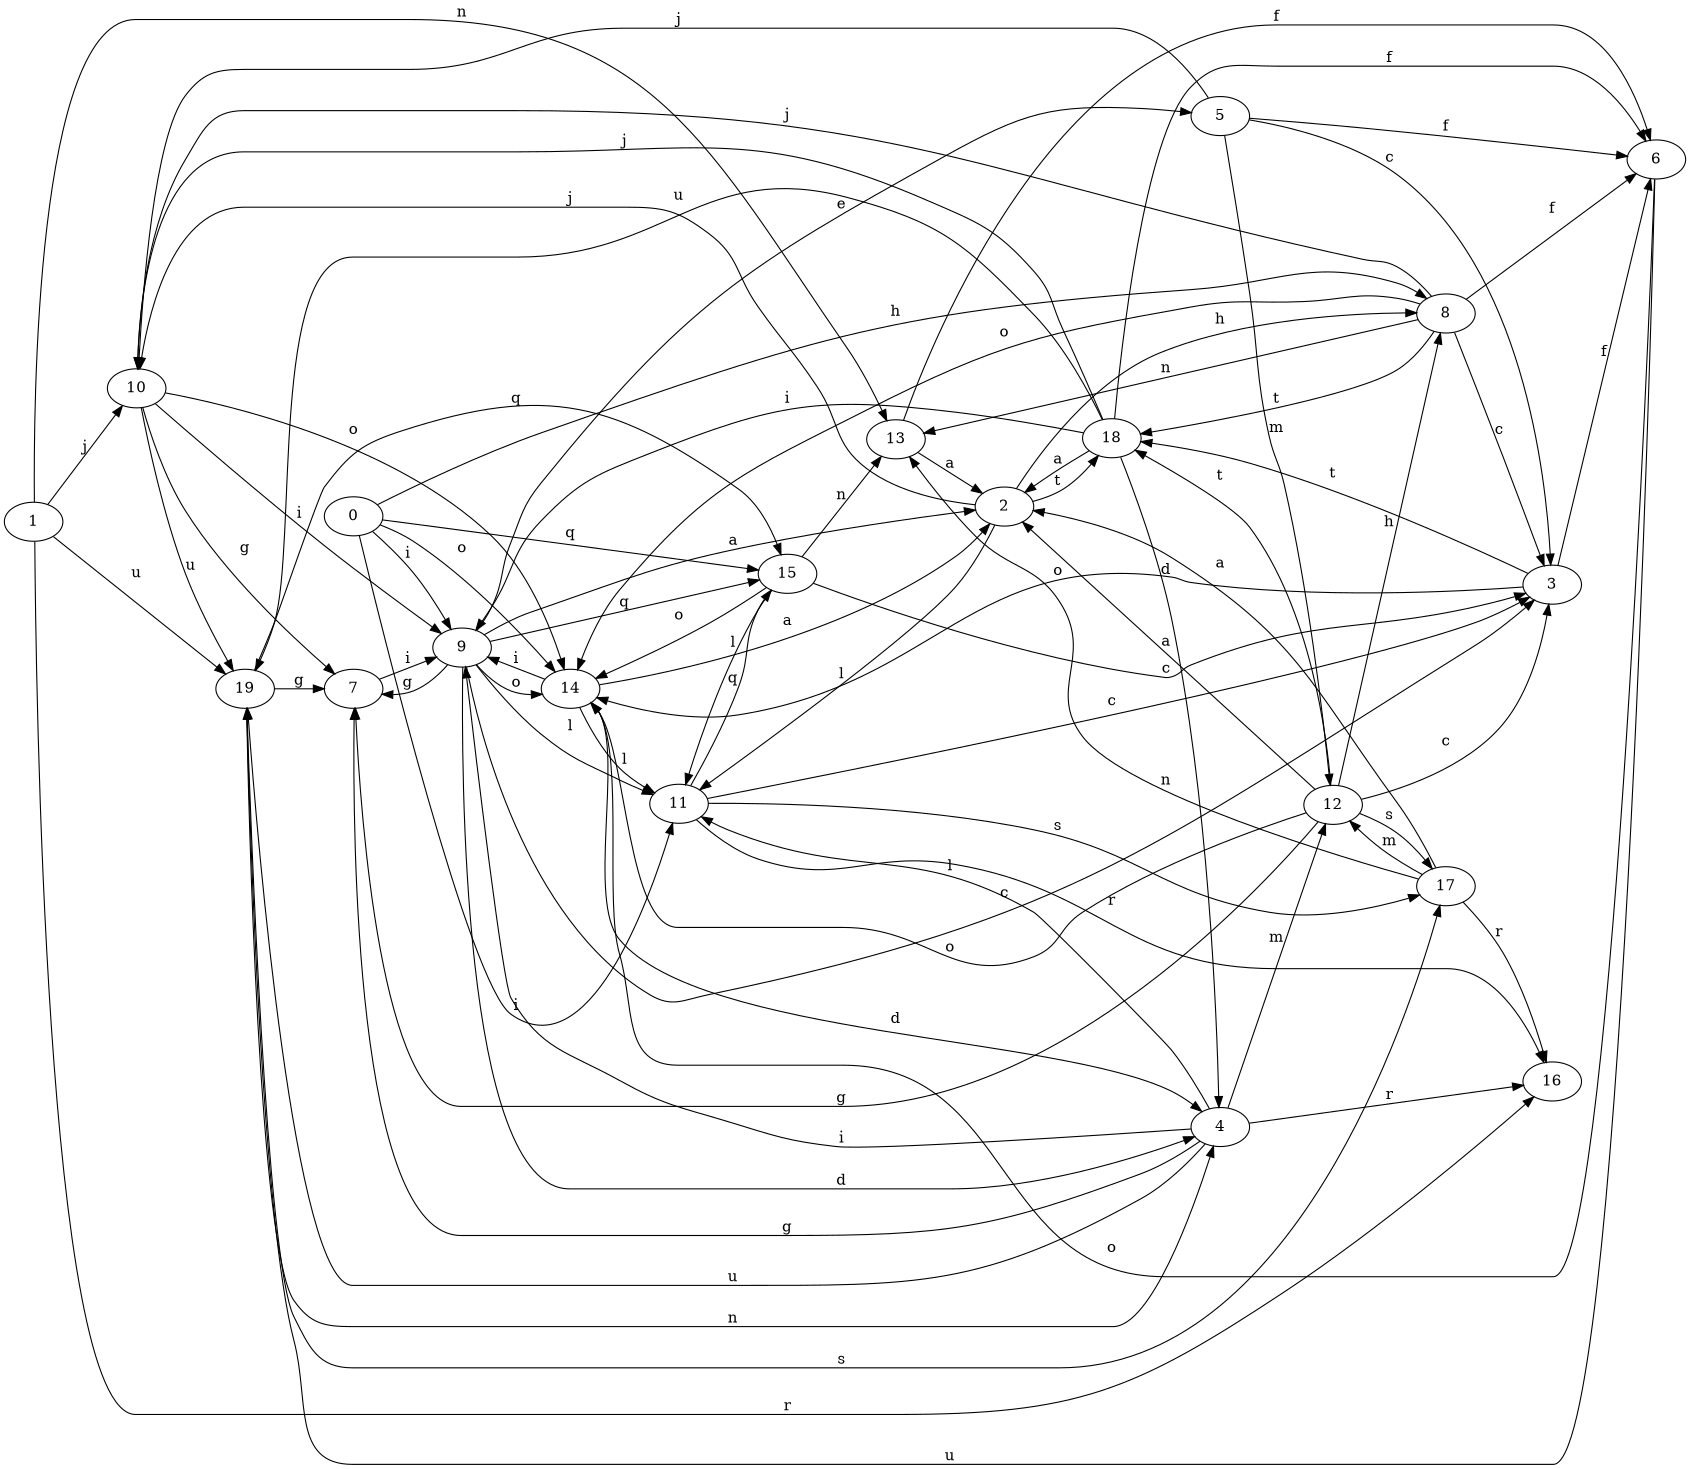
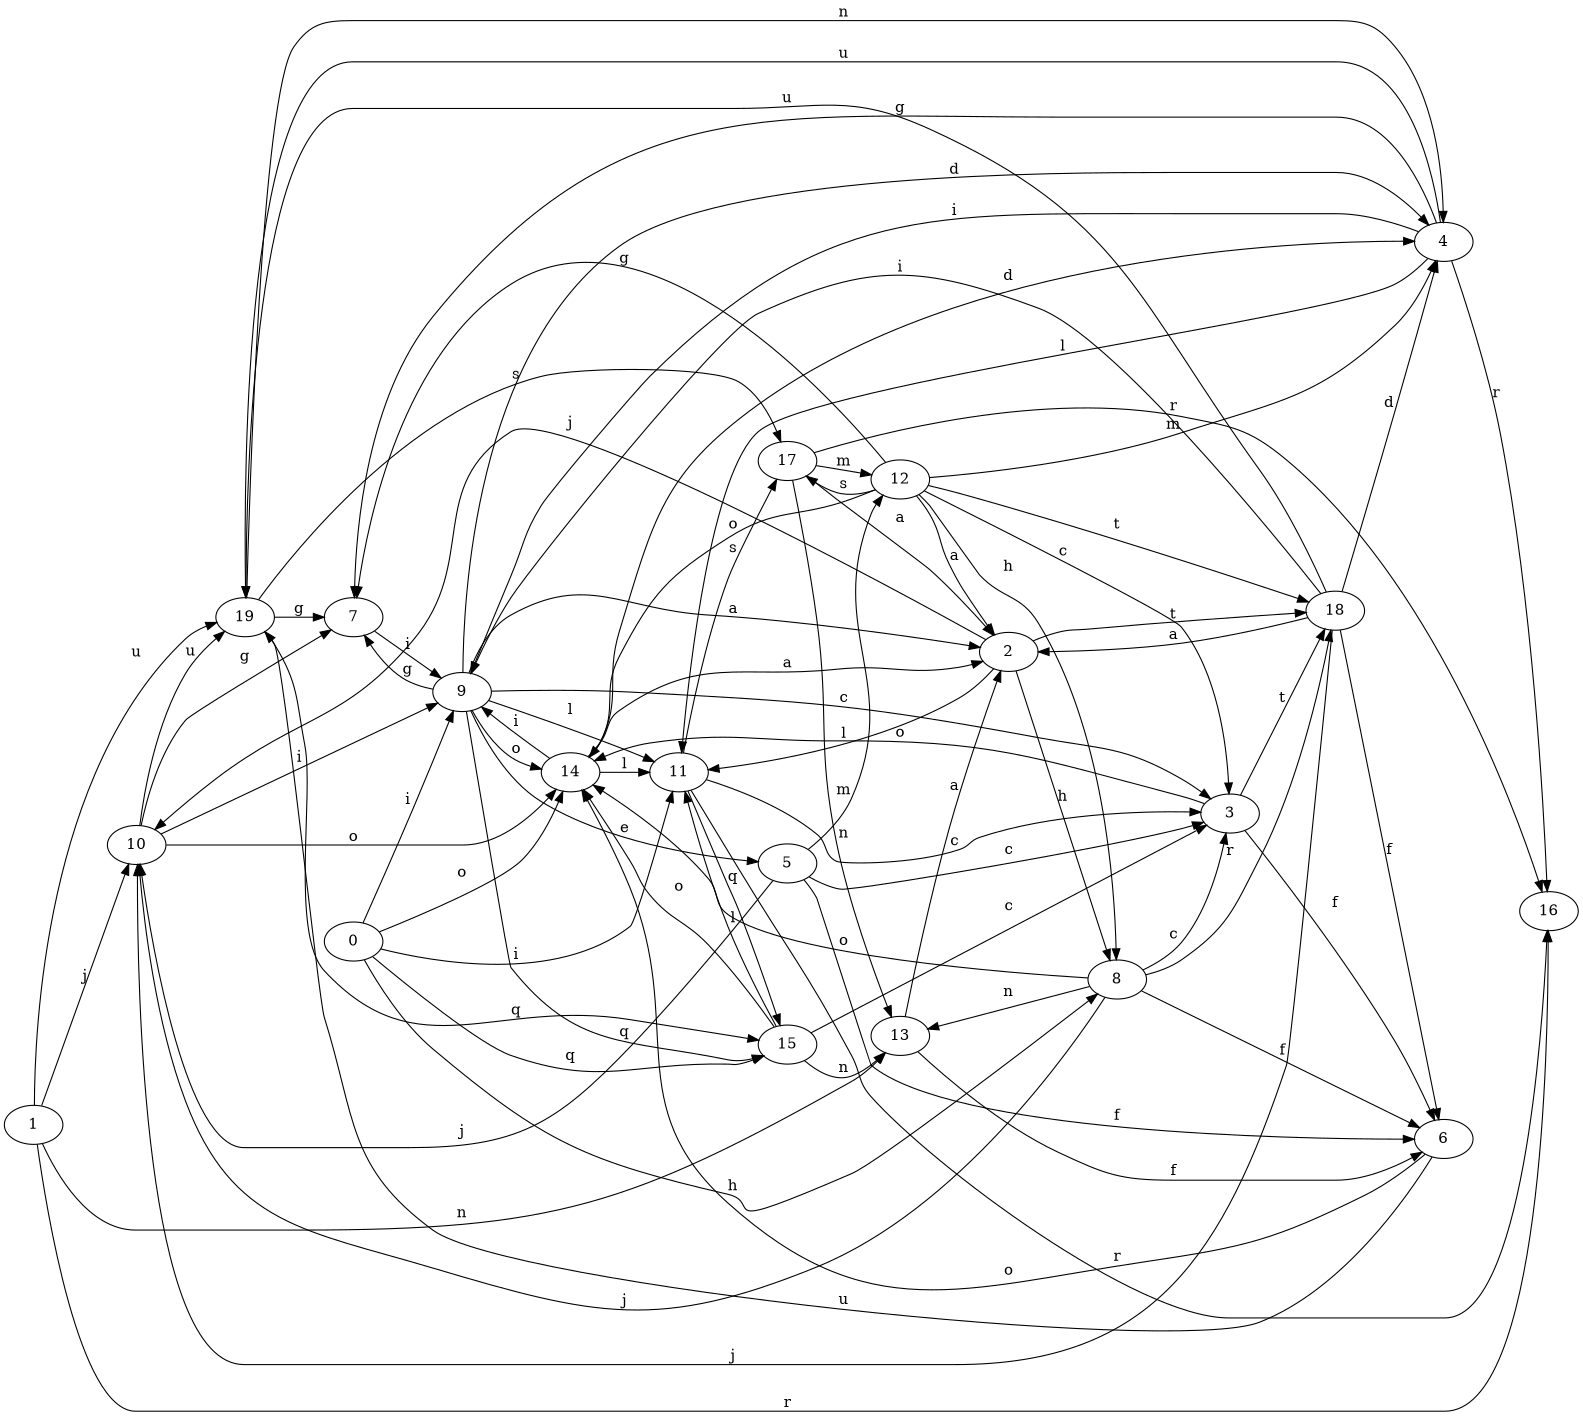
(1277, 399) -> (1230, 851)
(1273, 978) -> (1192, 429)
